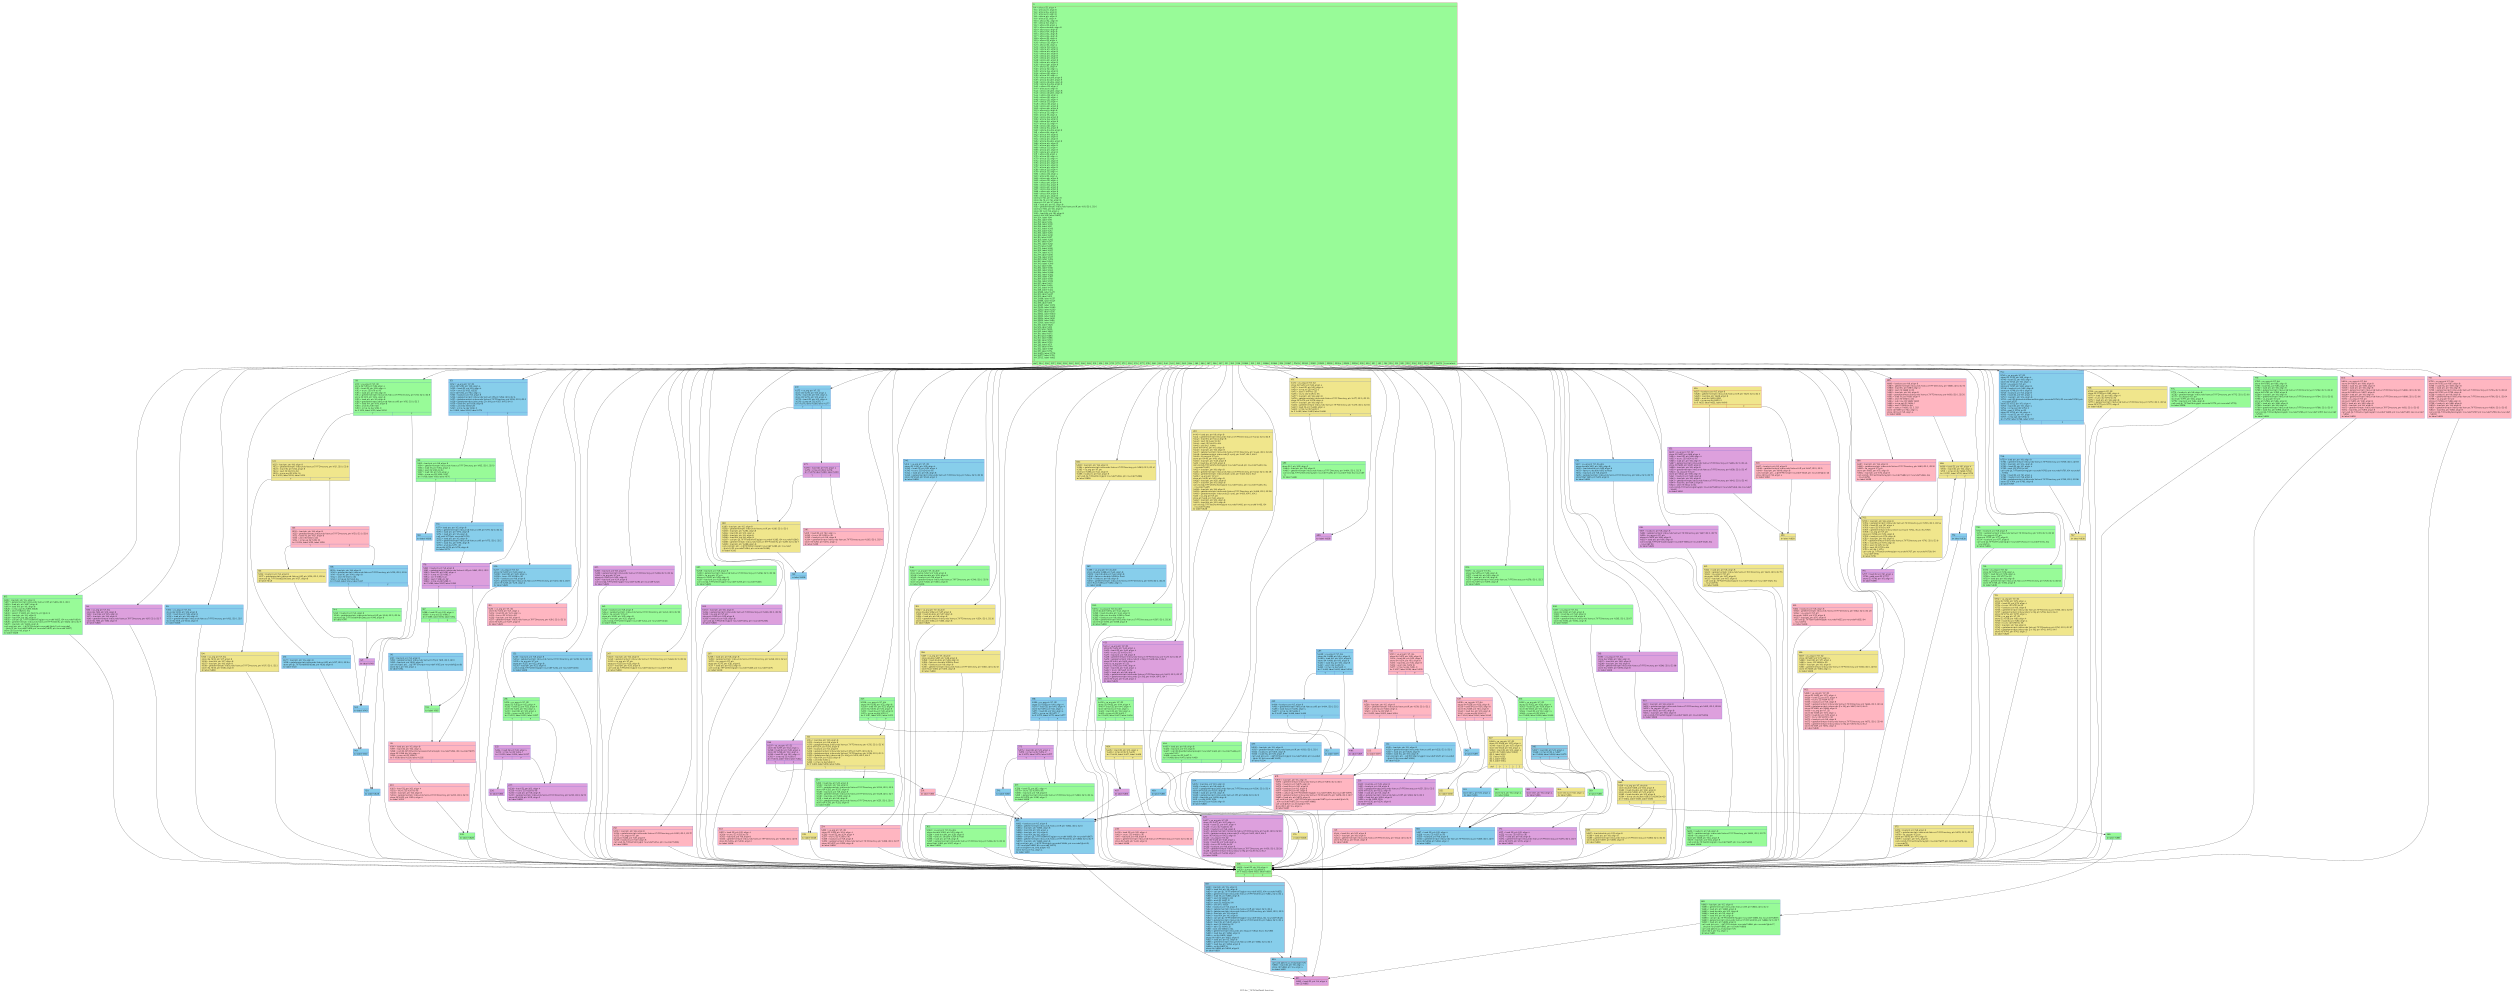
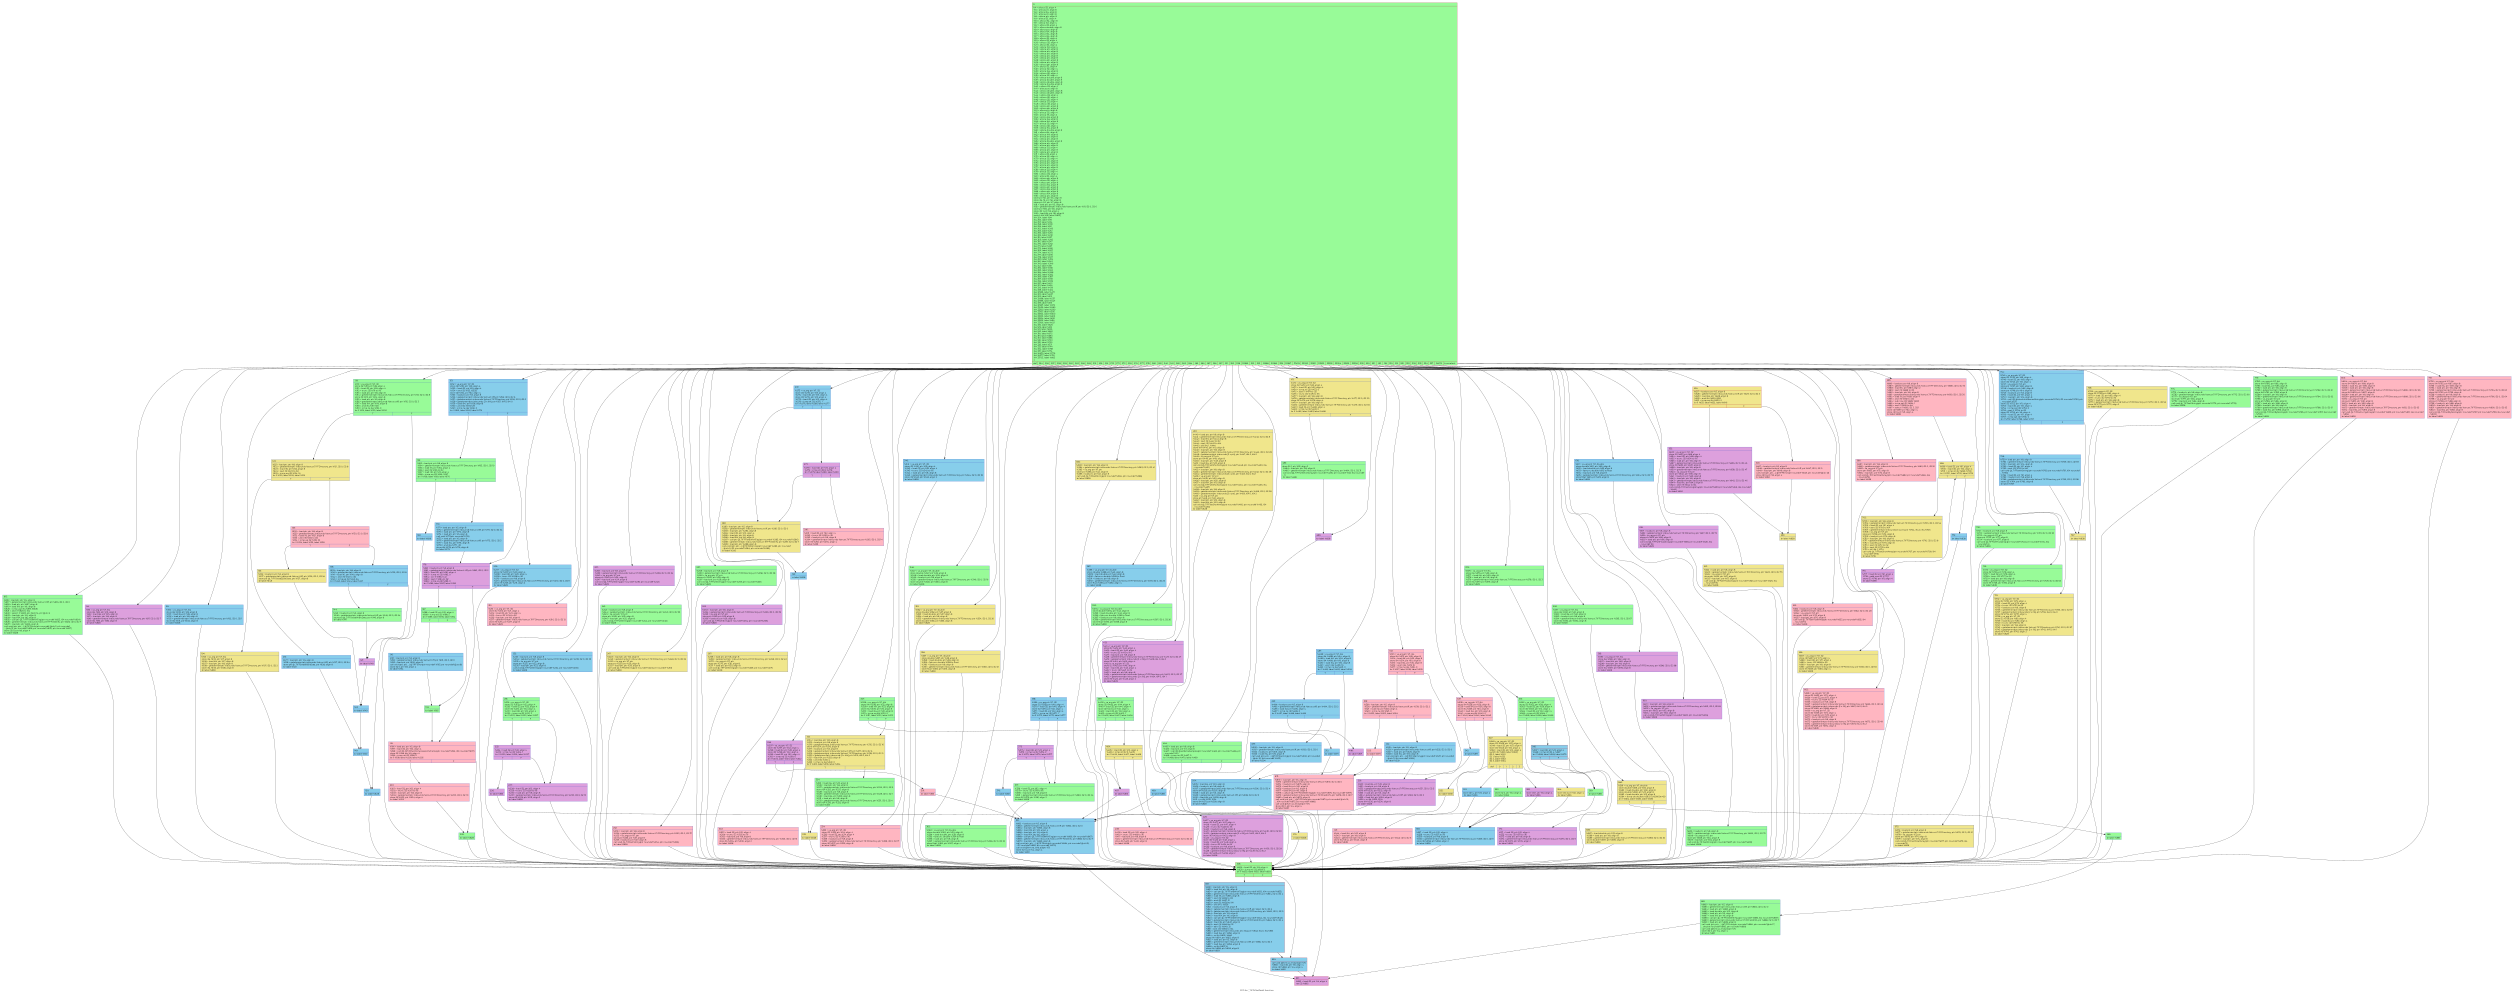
(1681, 368) -> (1765, 371)
